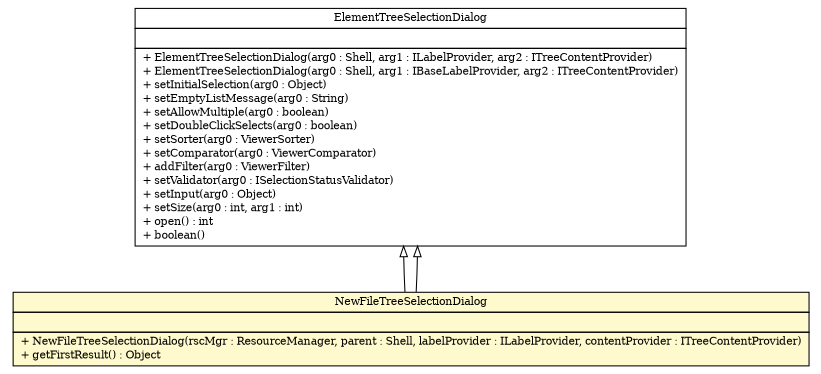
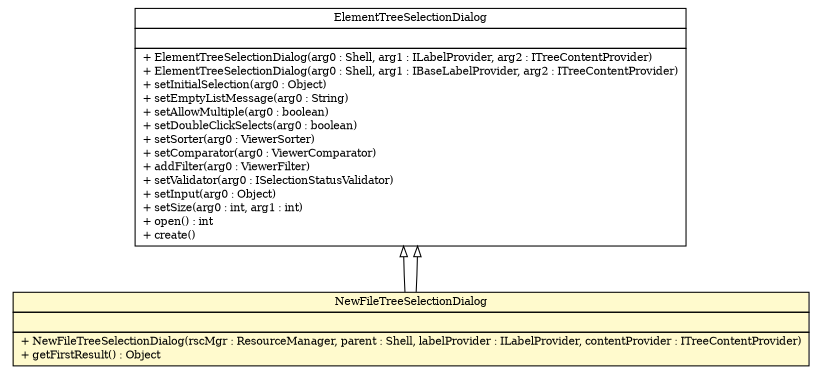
(174, 236) -> (169, 236)
